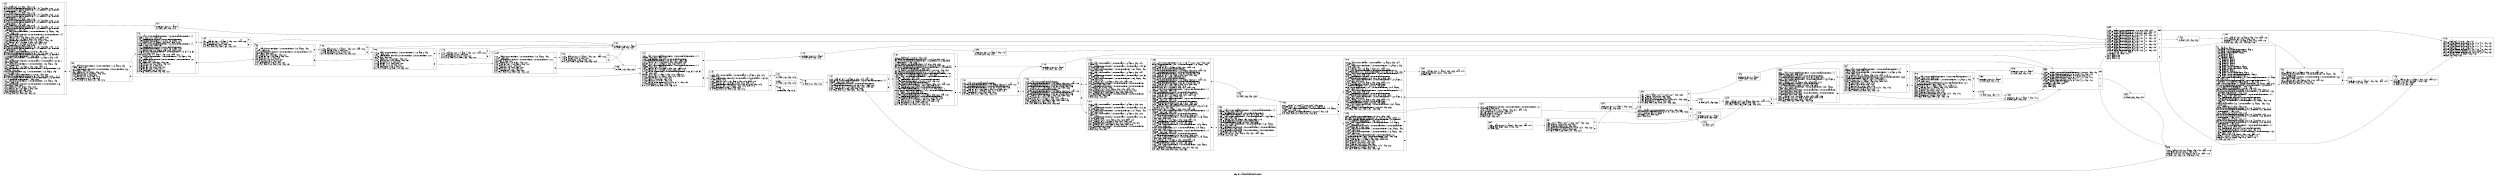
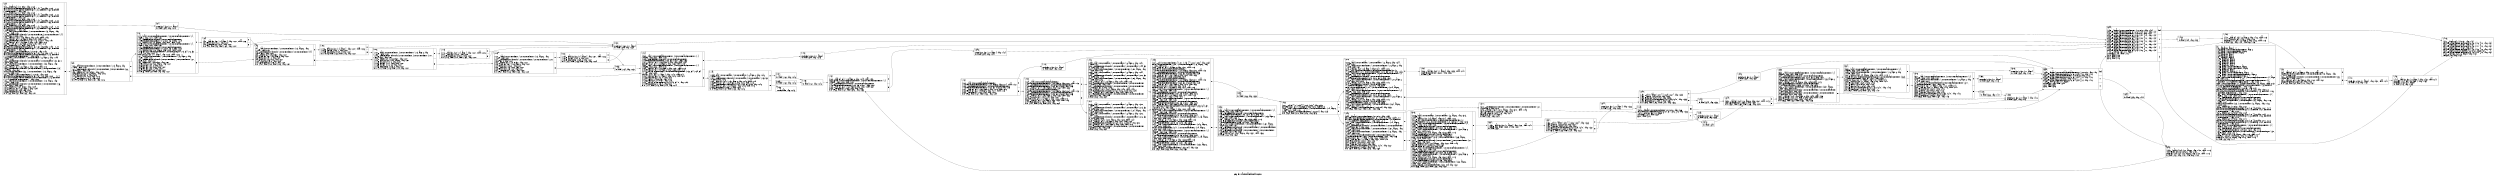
(925, 80) -> none
none -> (1443, 140)
